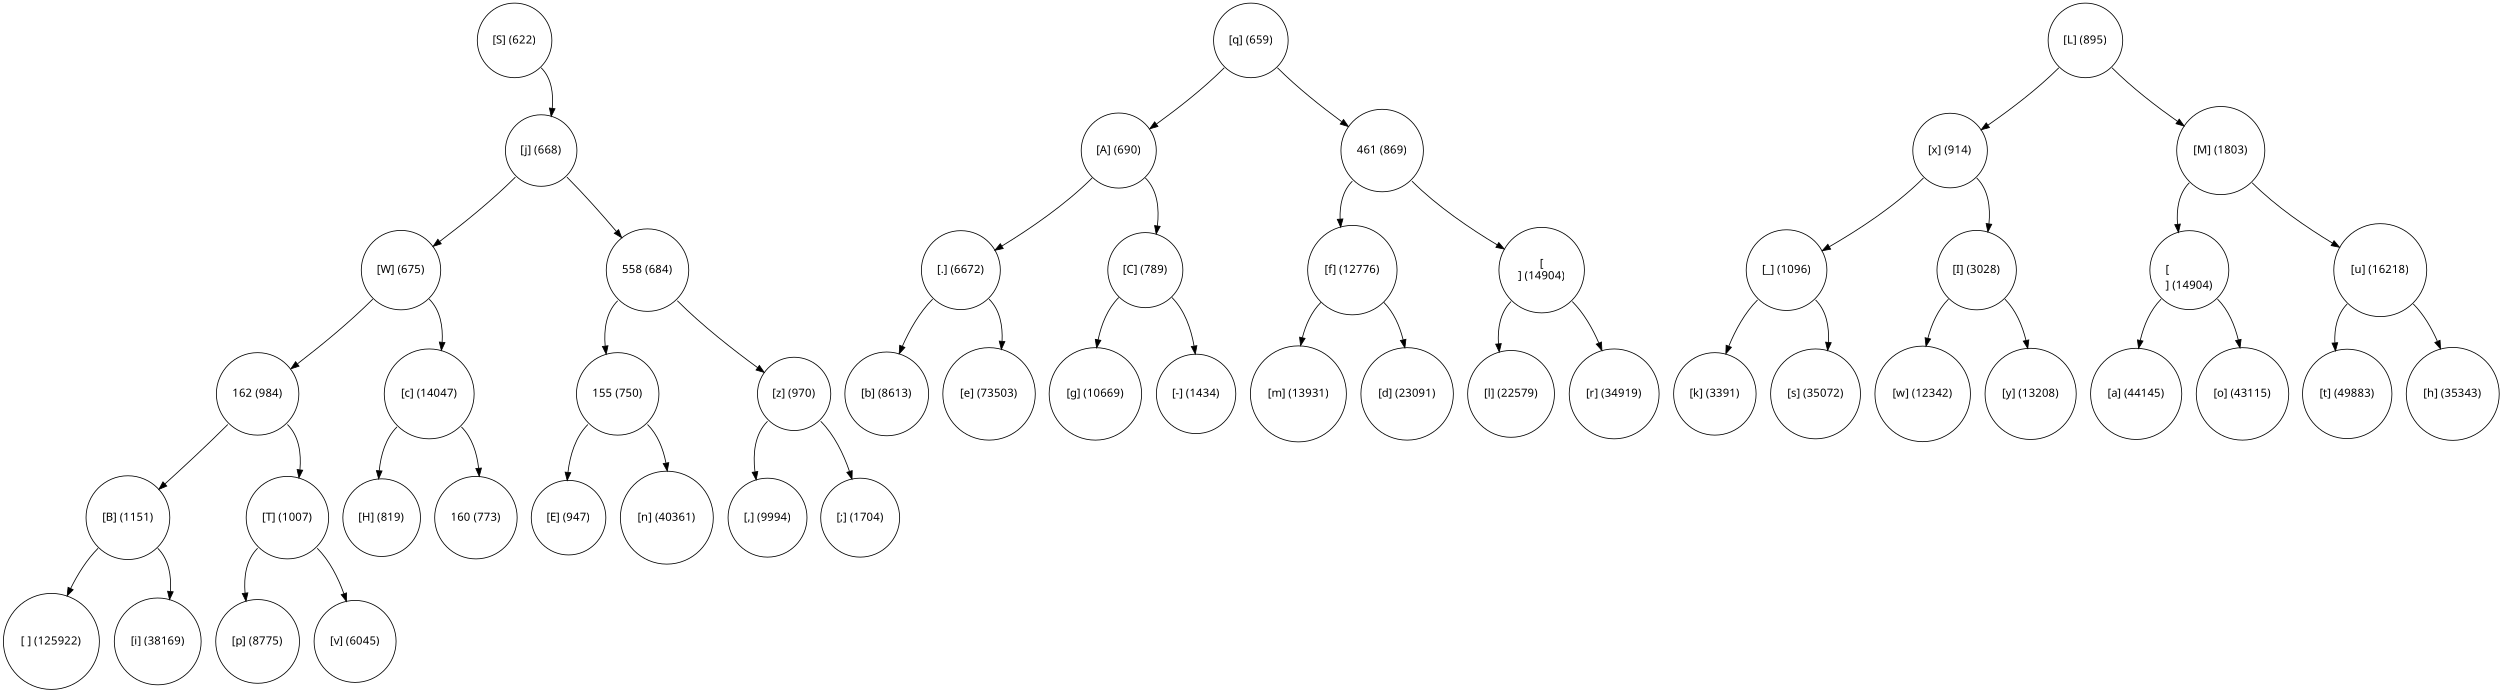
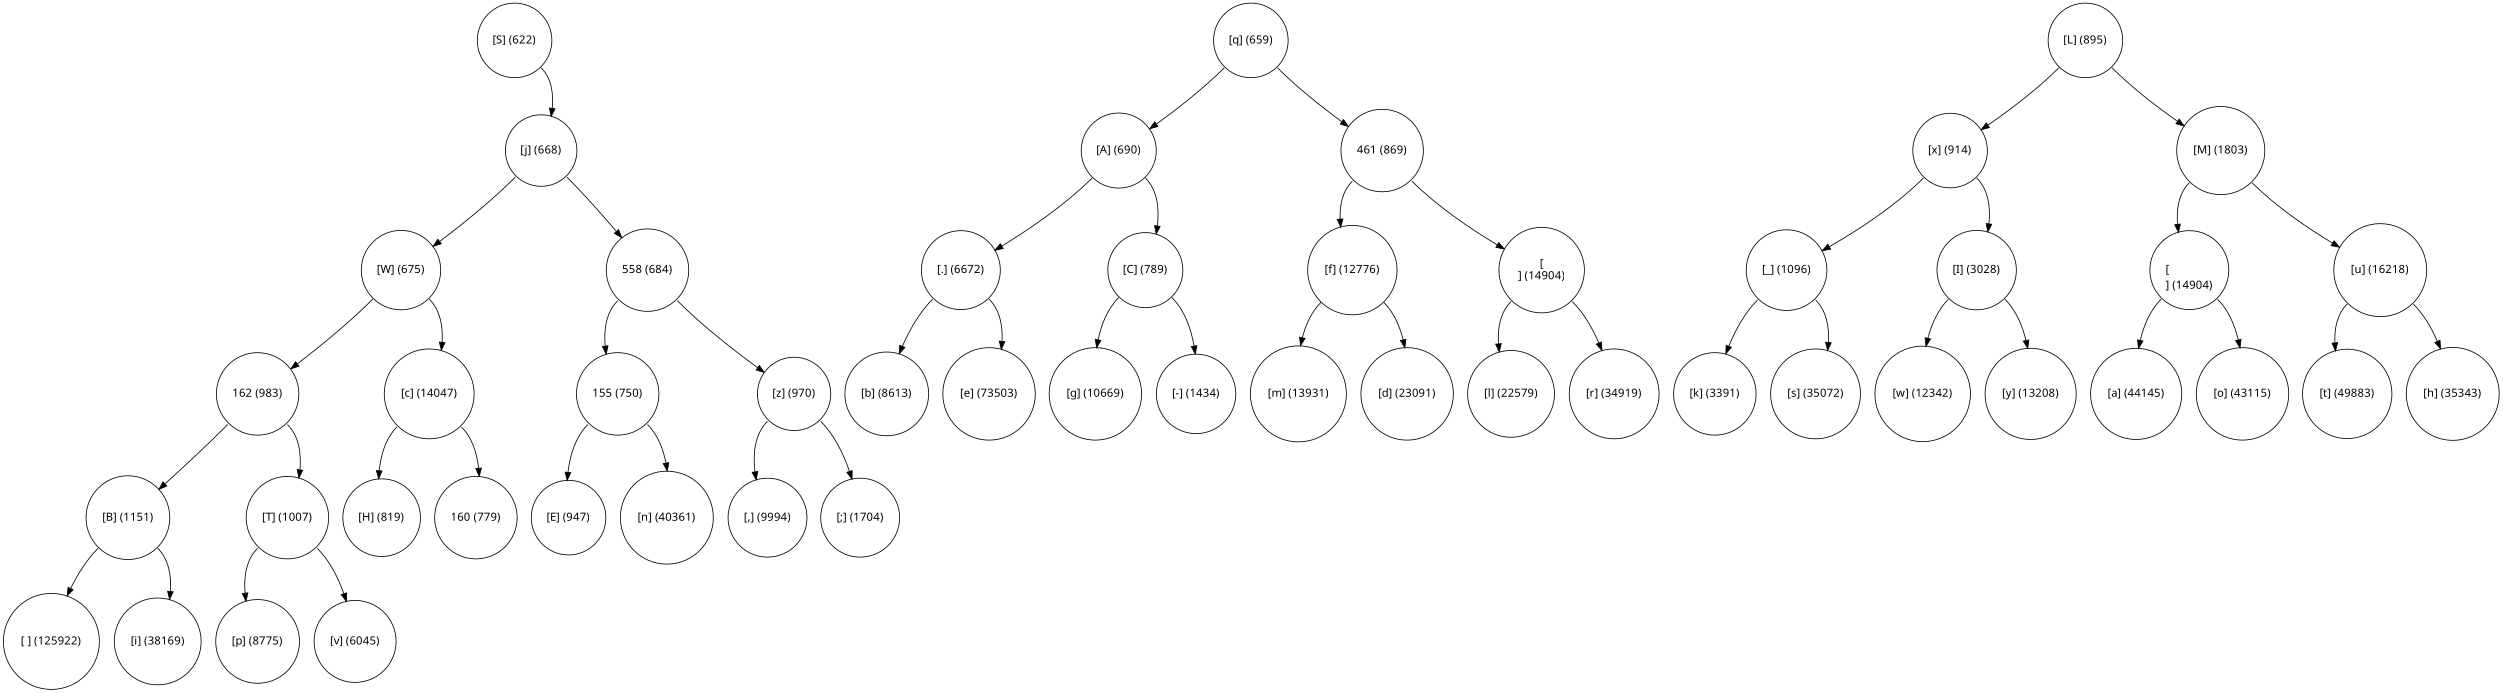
(258, 394) -> (258, 394)
(476, 518) -> (476, 518)
